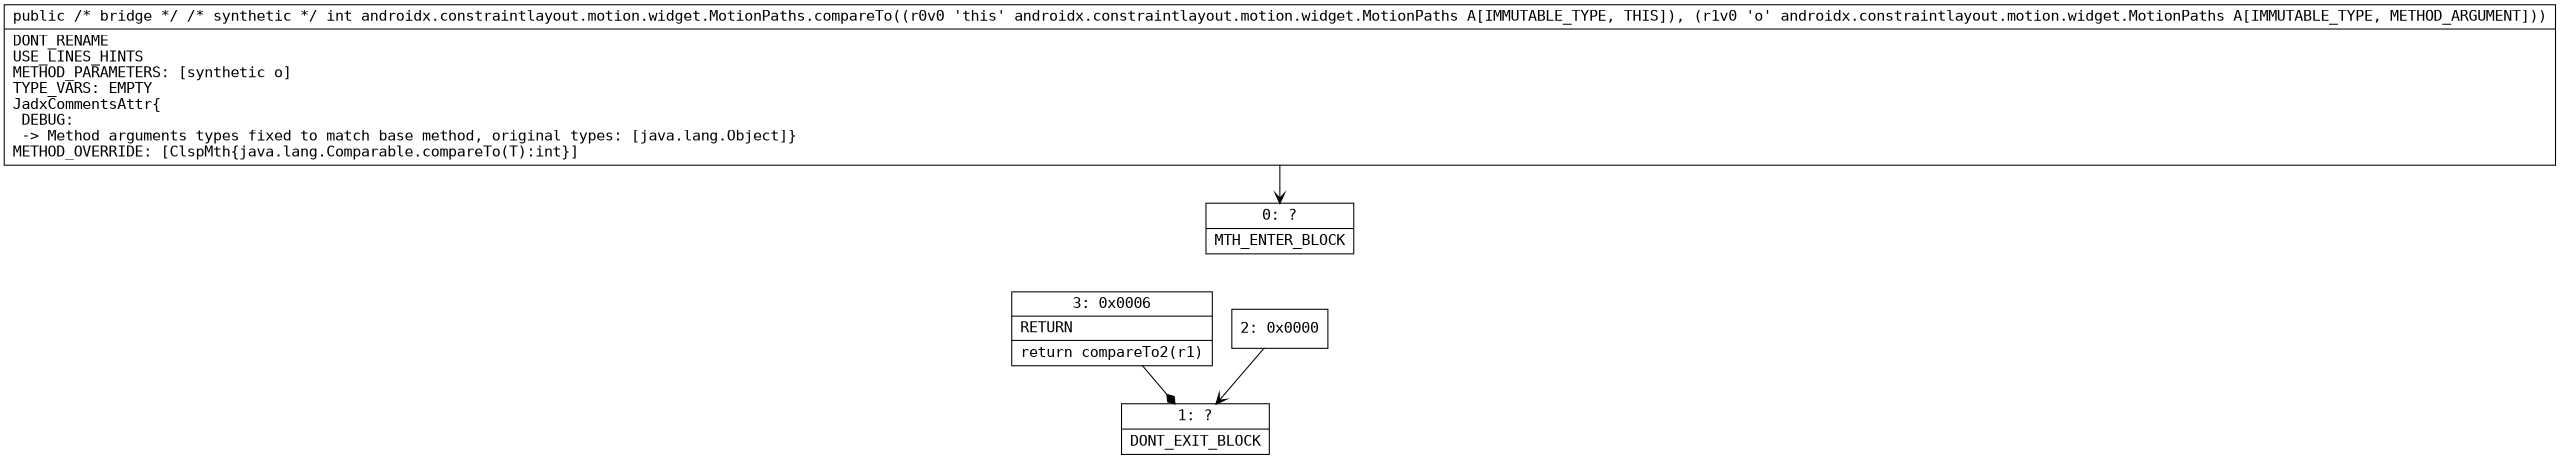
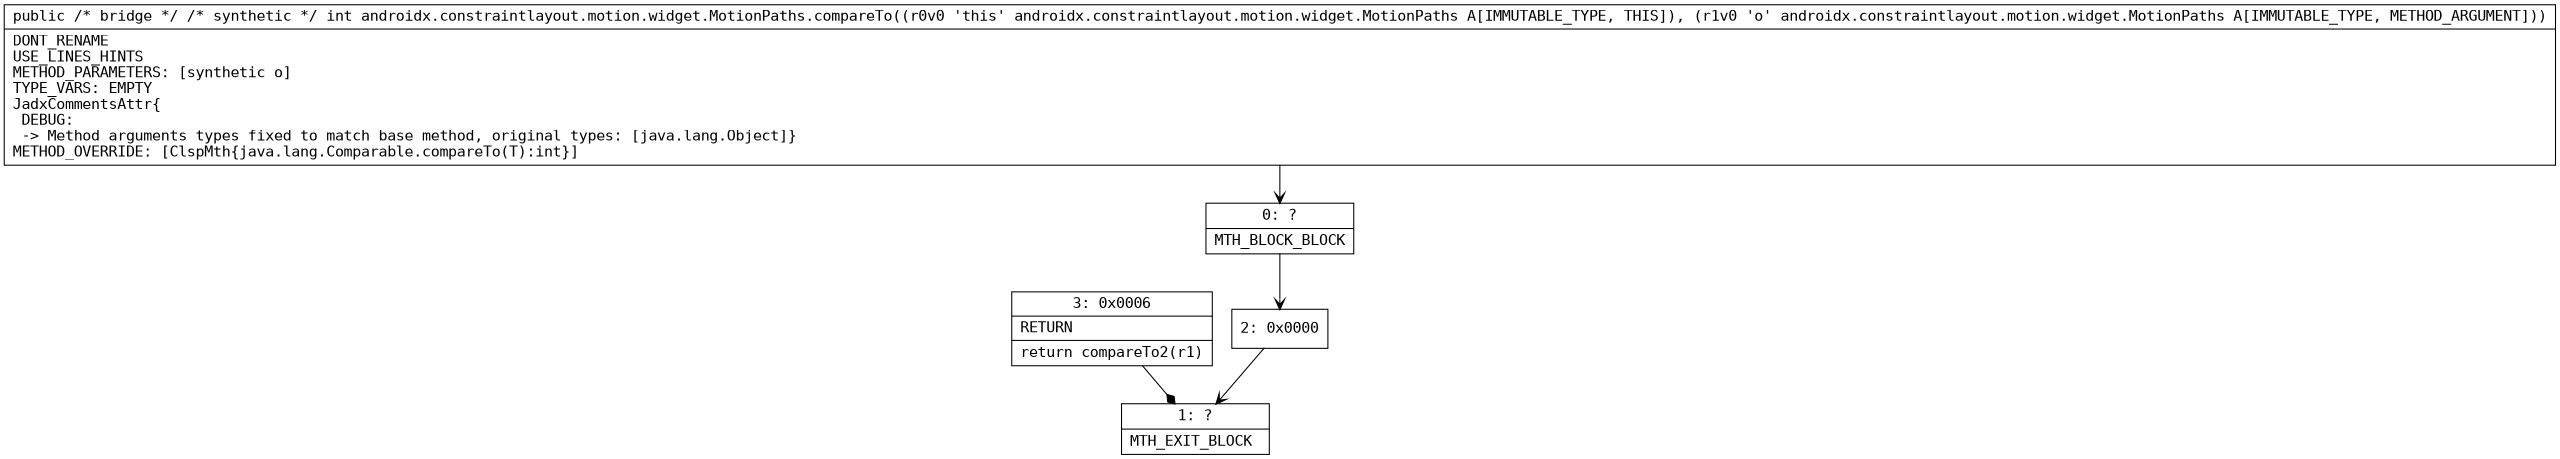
(1280, 241) -> (1280, 241)
none -> (1280, 276)
(1195, 441) -> (1191, 441)
